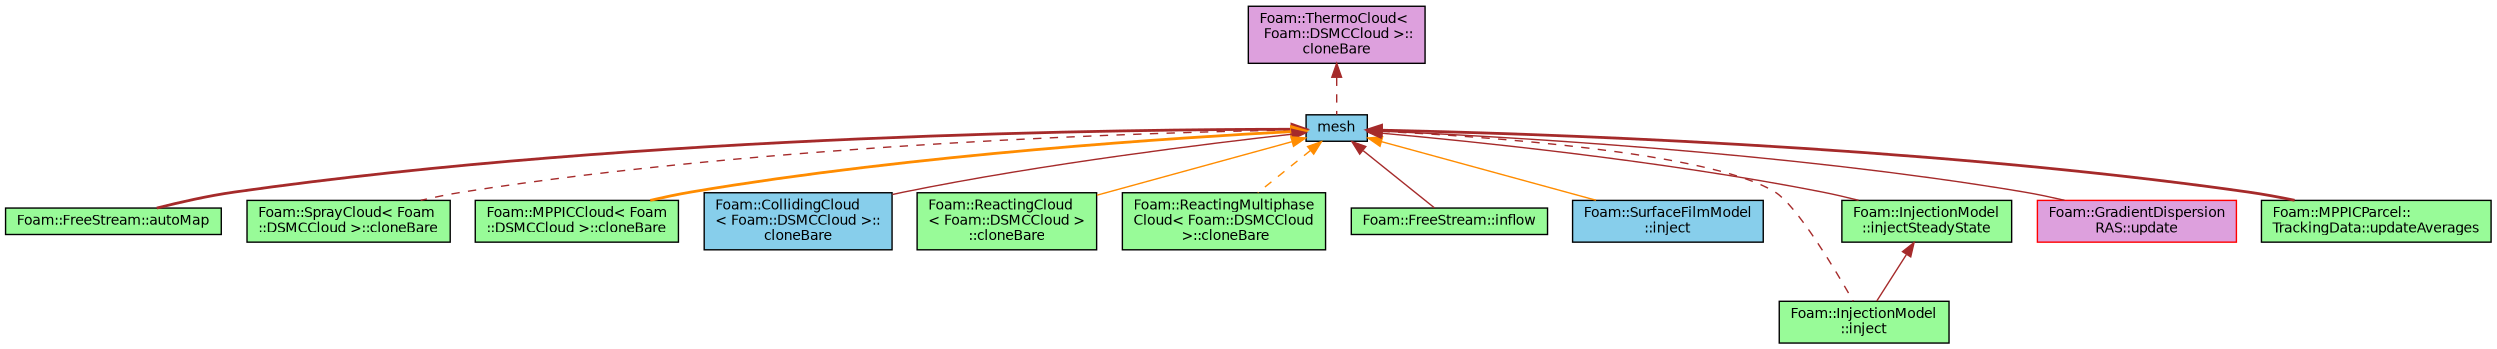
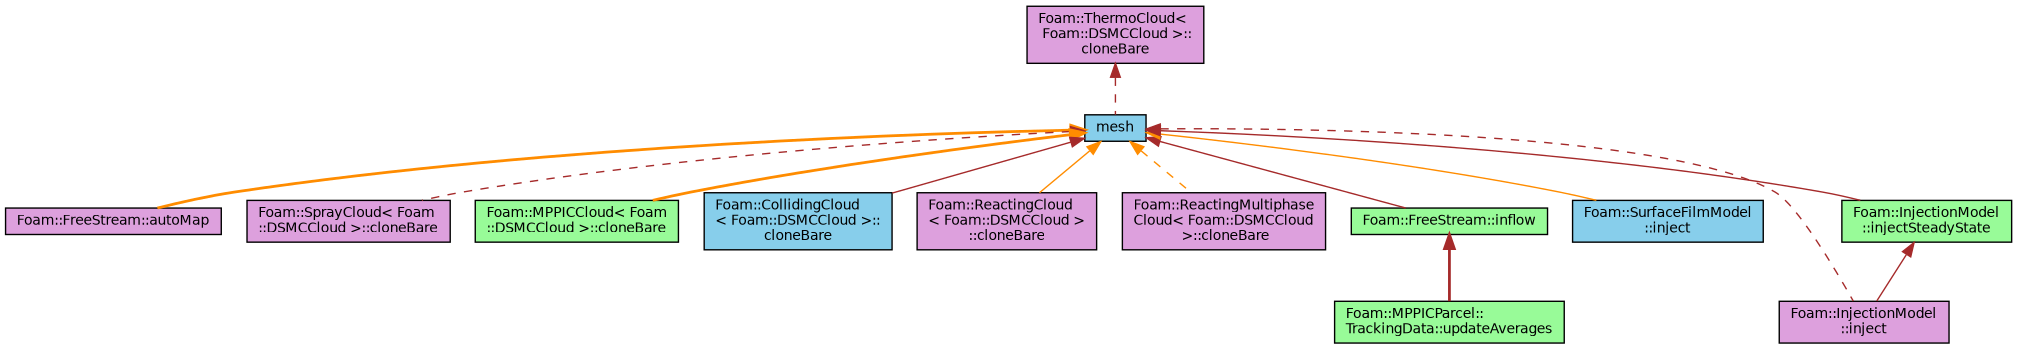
(722, 146) -> (612, 152)
(1839, 151) -> (1449, 275)
(113, 221) -> (113, 221)
(349, 221) -> (349, 221)
(1007, 221) -> (1007, 221)
(1224, 221) -> (1224, 221)
(2137, 221) -> none
(1864, 322) -> (1864, 322)
